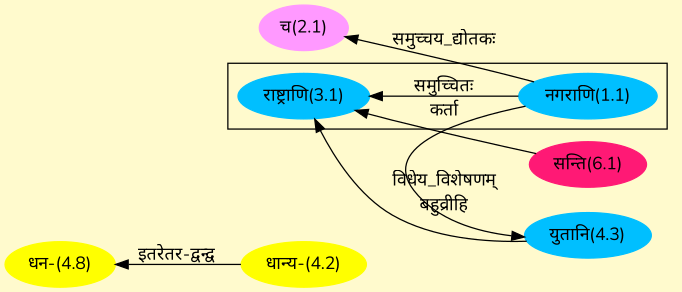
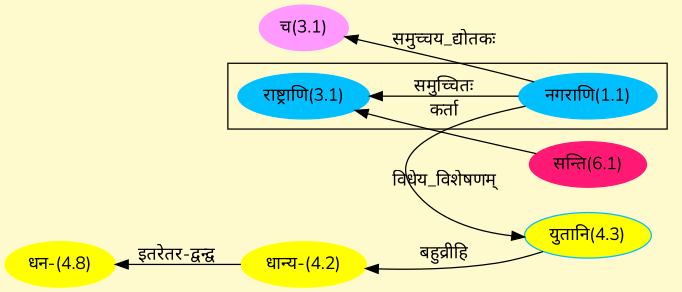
(304, 28) -> (304, 28)
(404, 221) -> (462, 267)
(588, 235) -> (588, 235)
